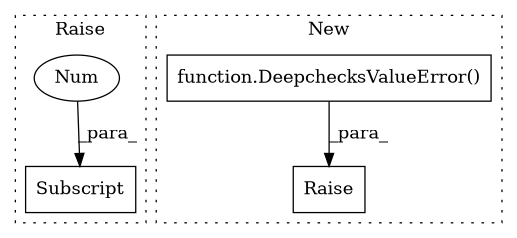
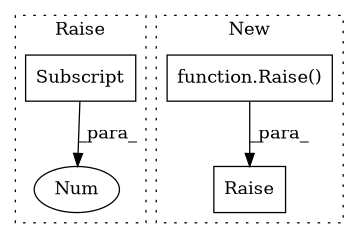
(329, 78) -> (250, 78)
(79, 127) -> (79, 127)
